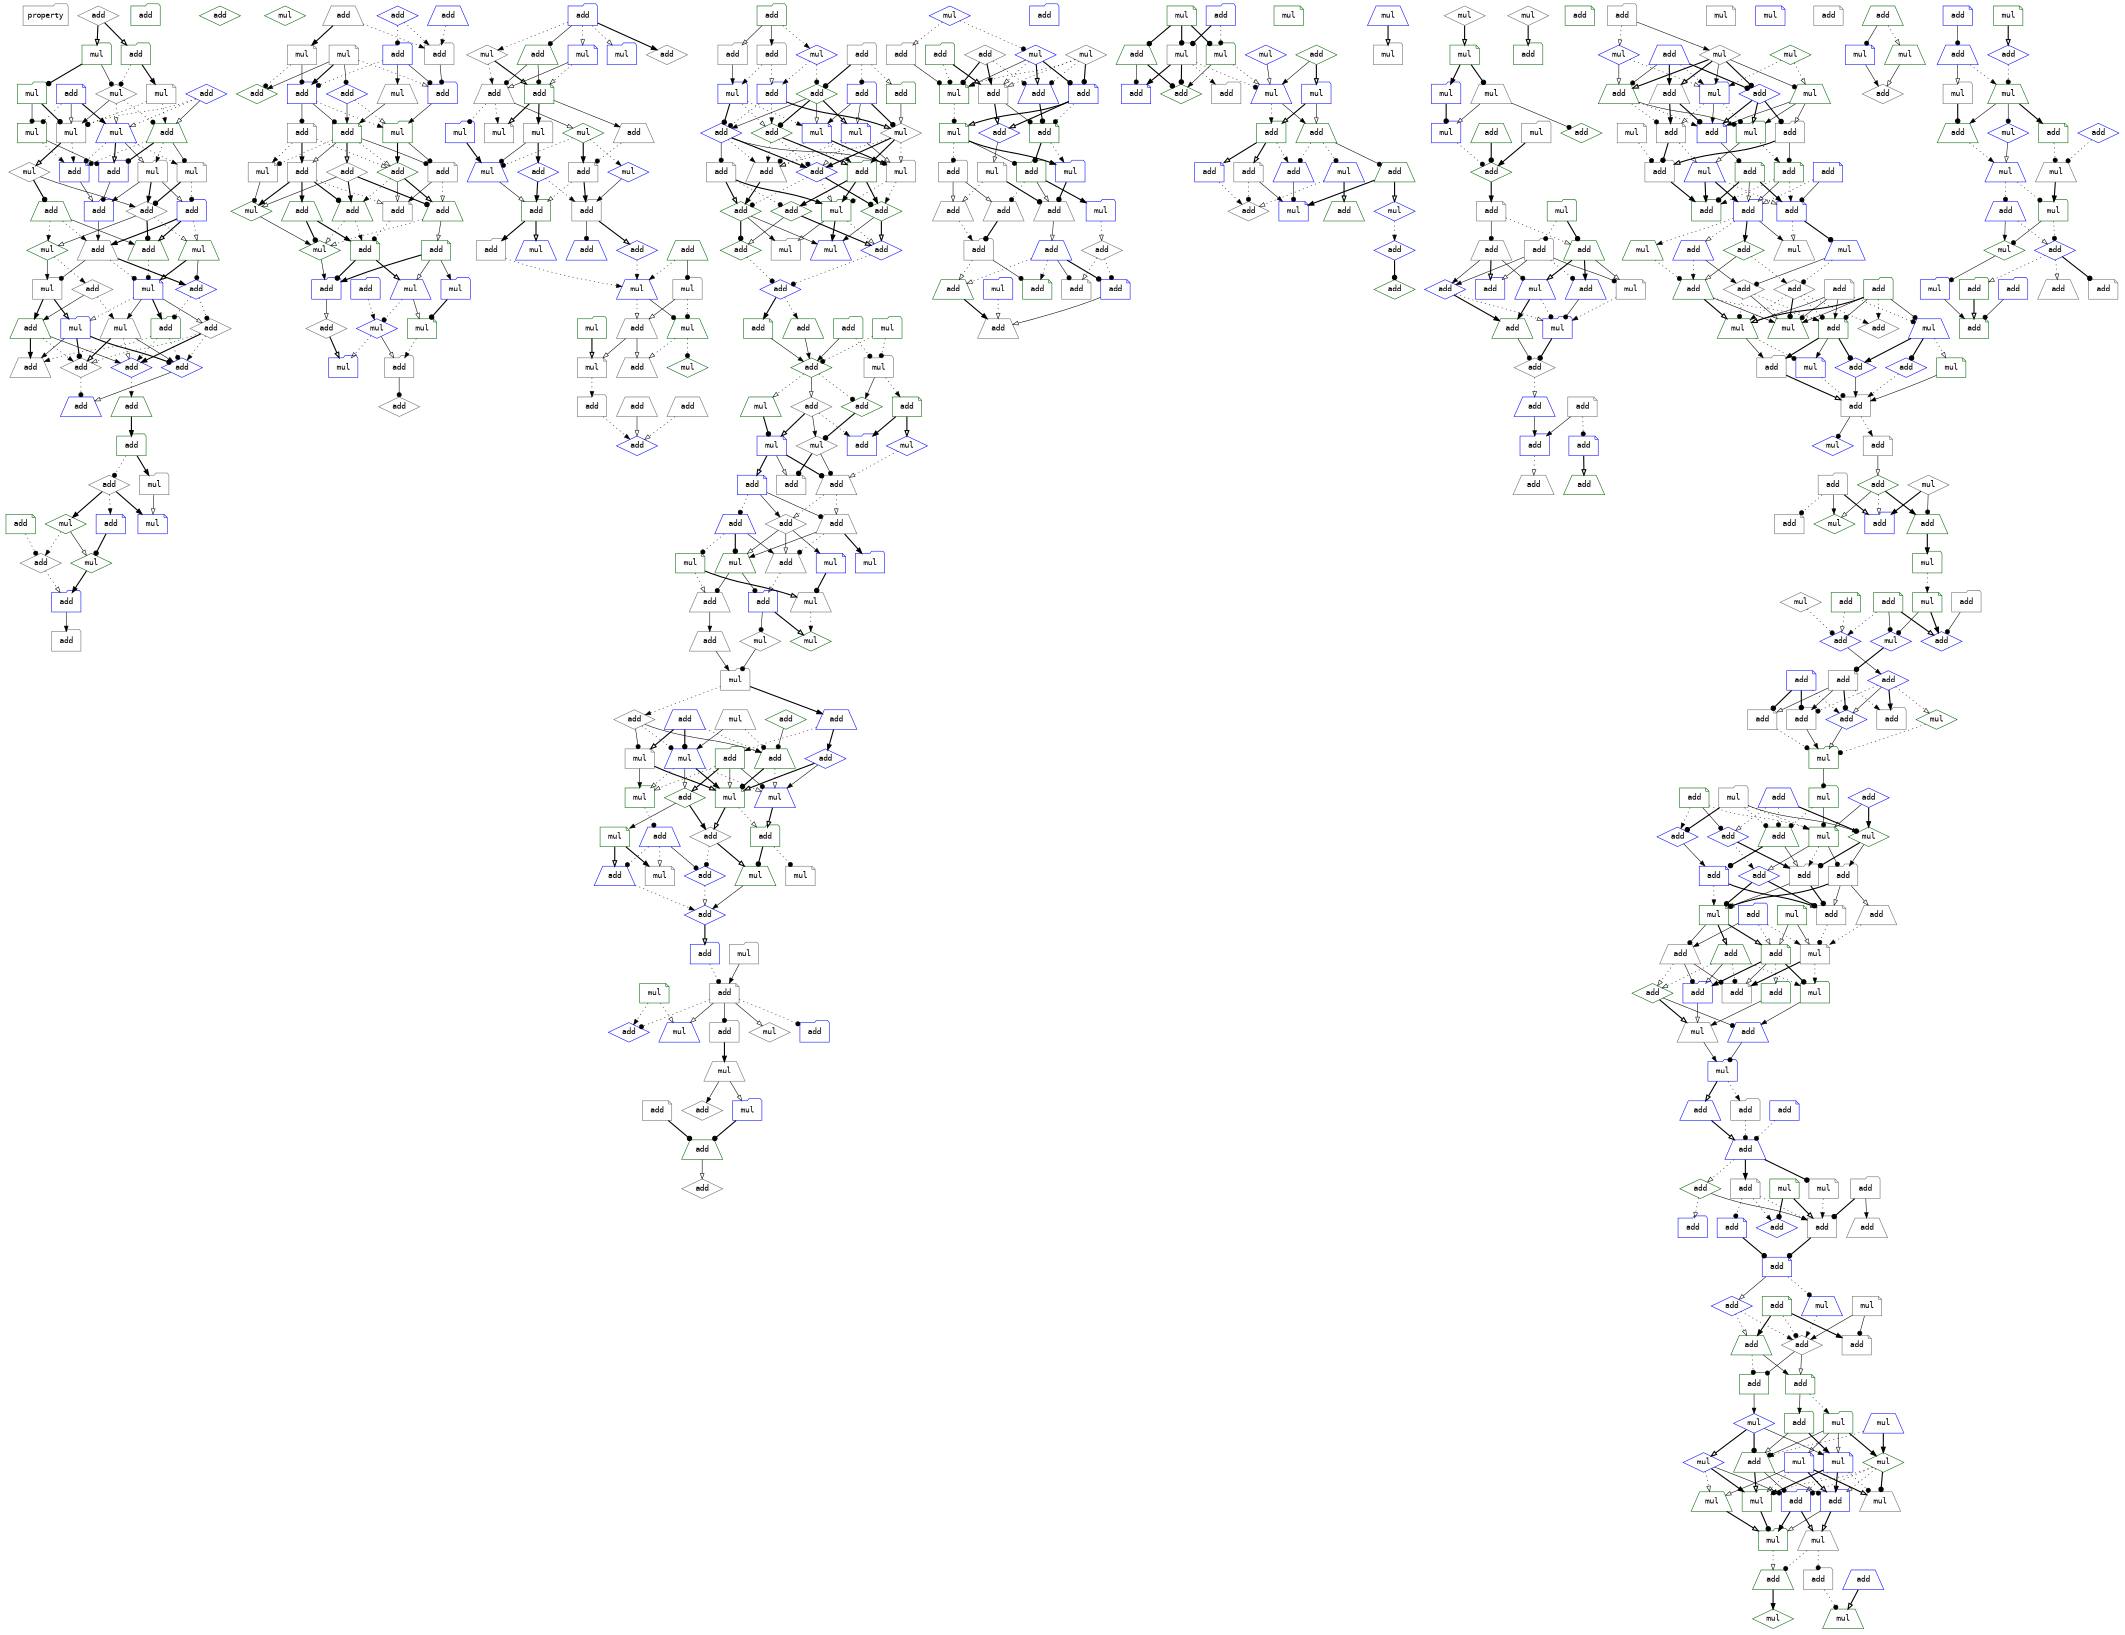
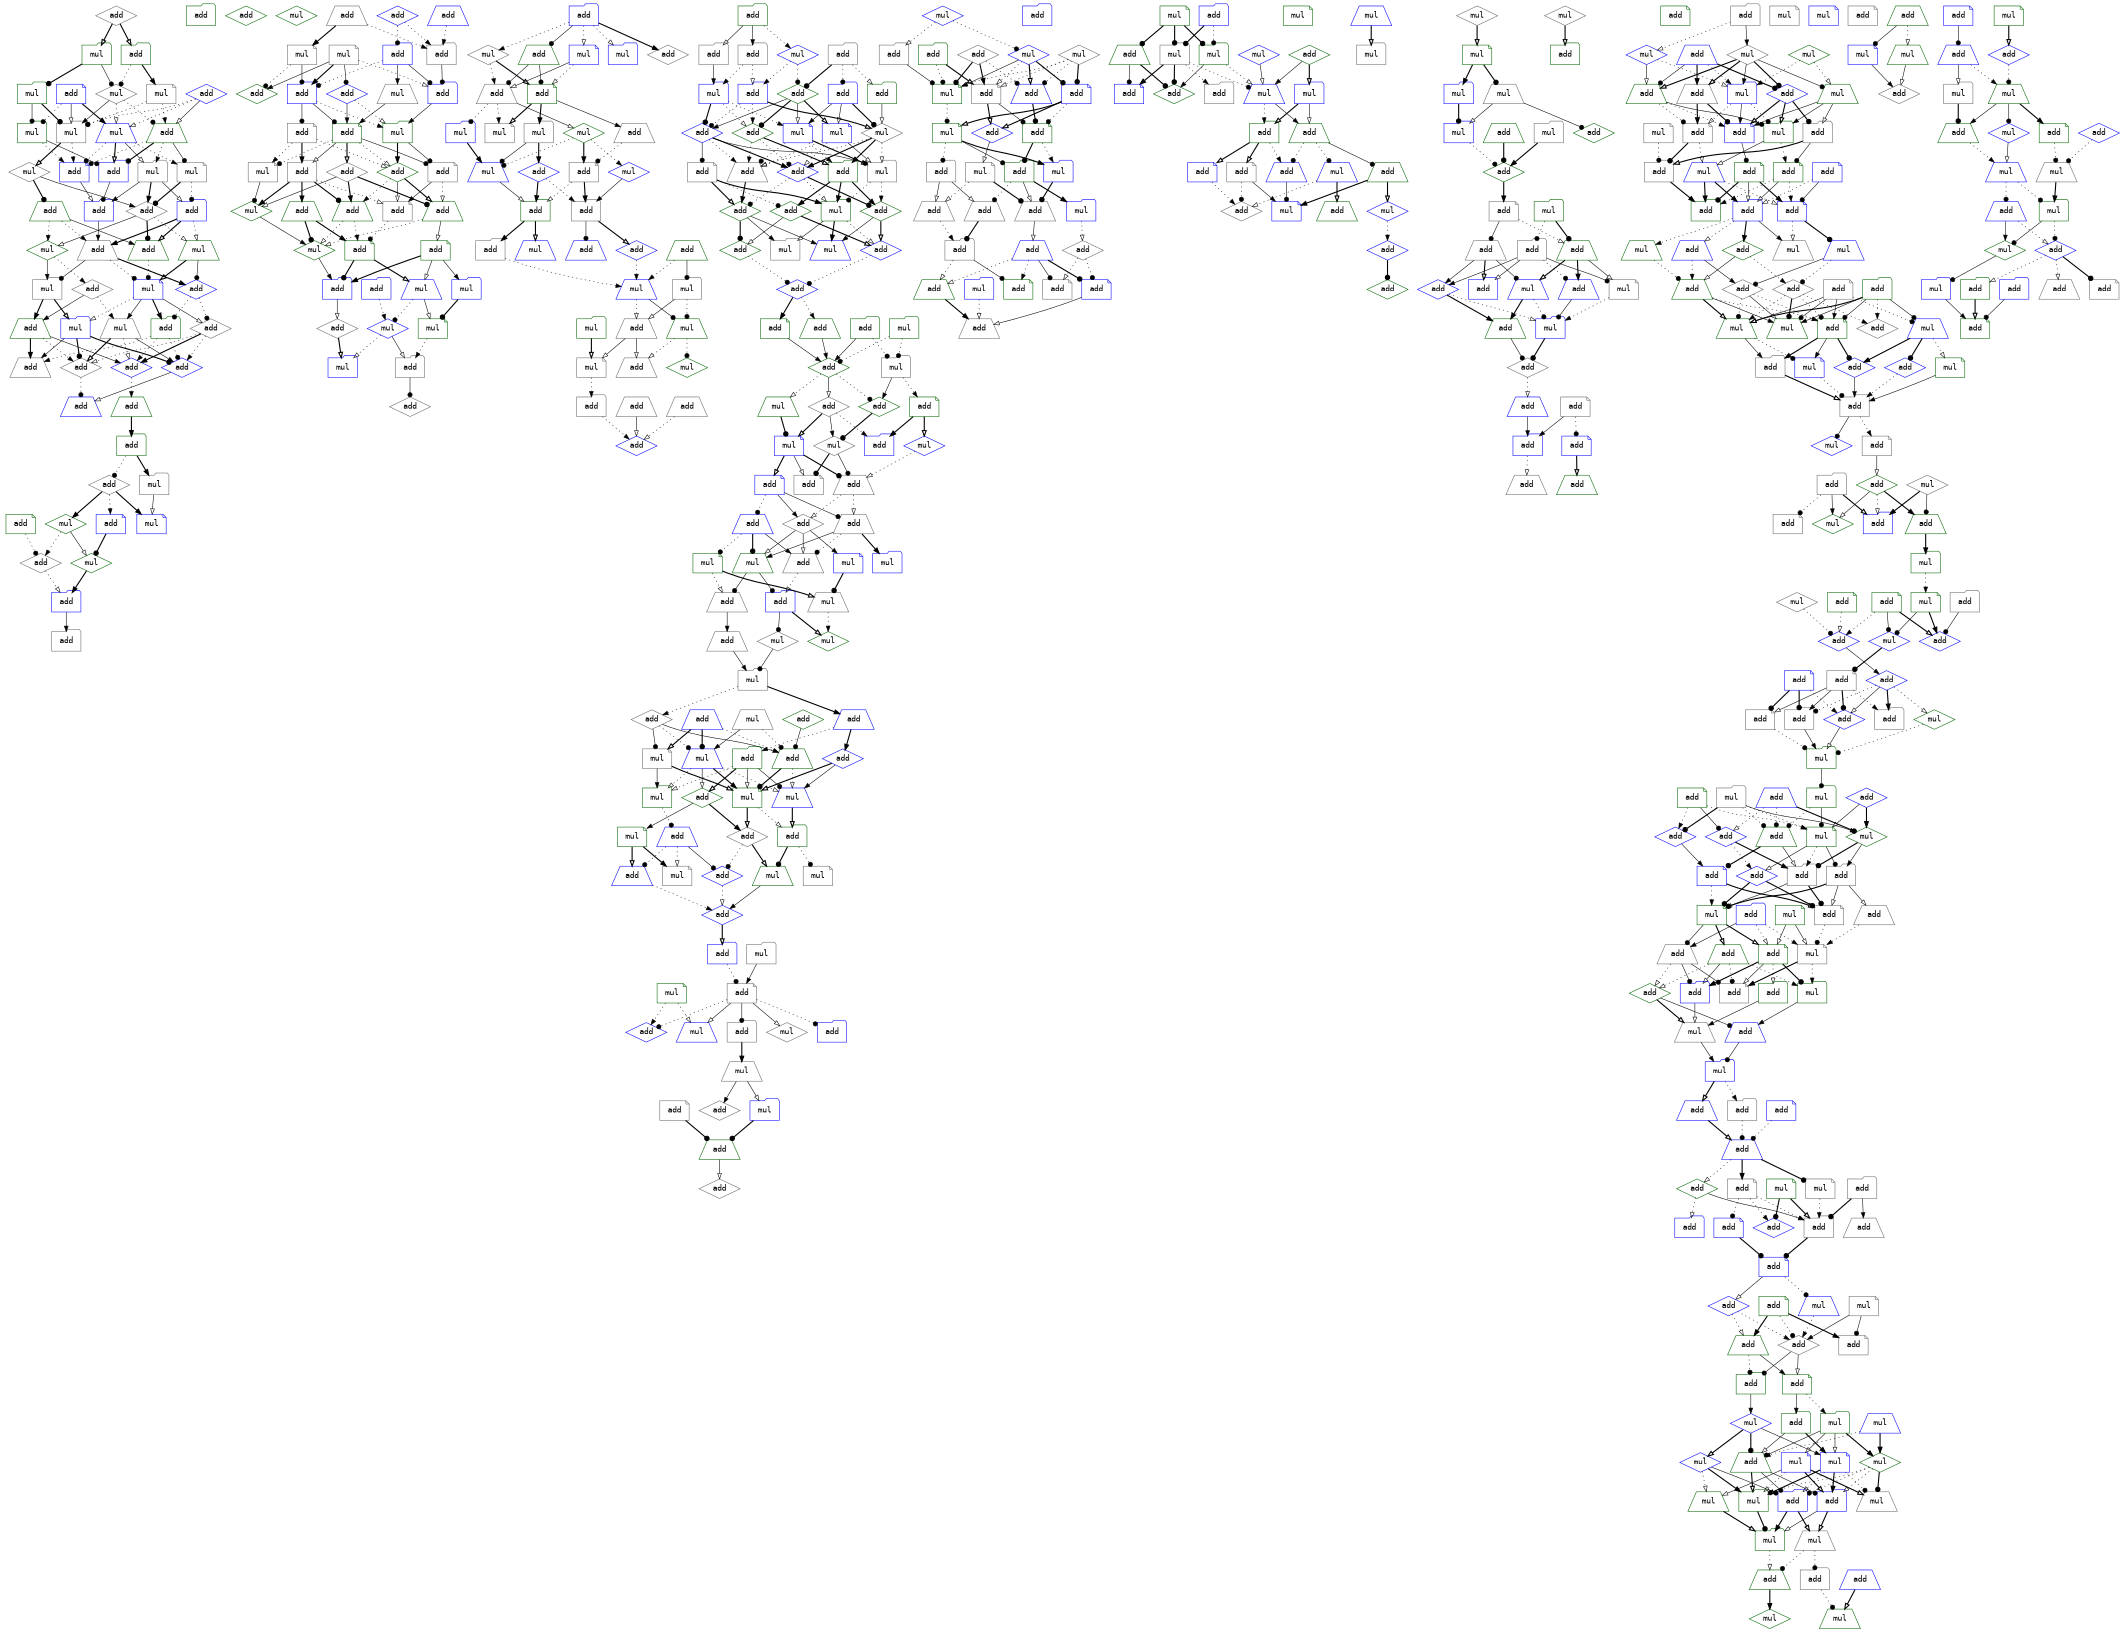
(46, 16) -> none
